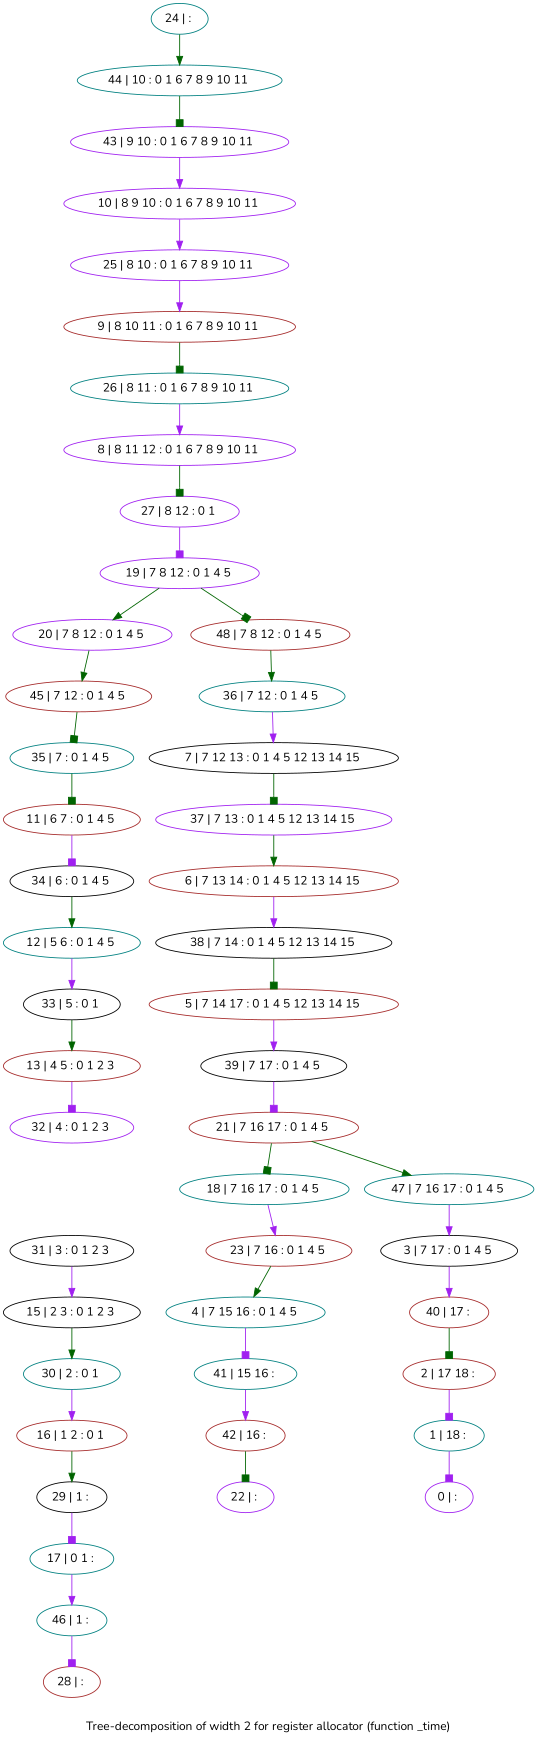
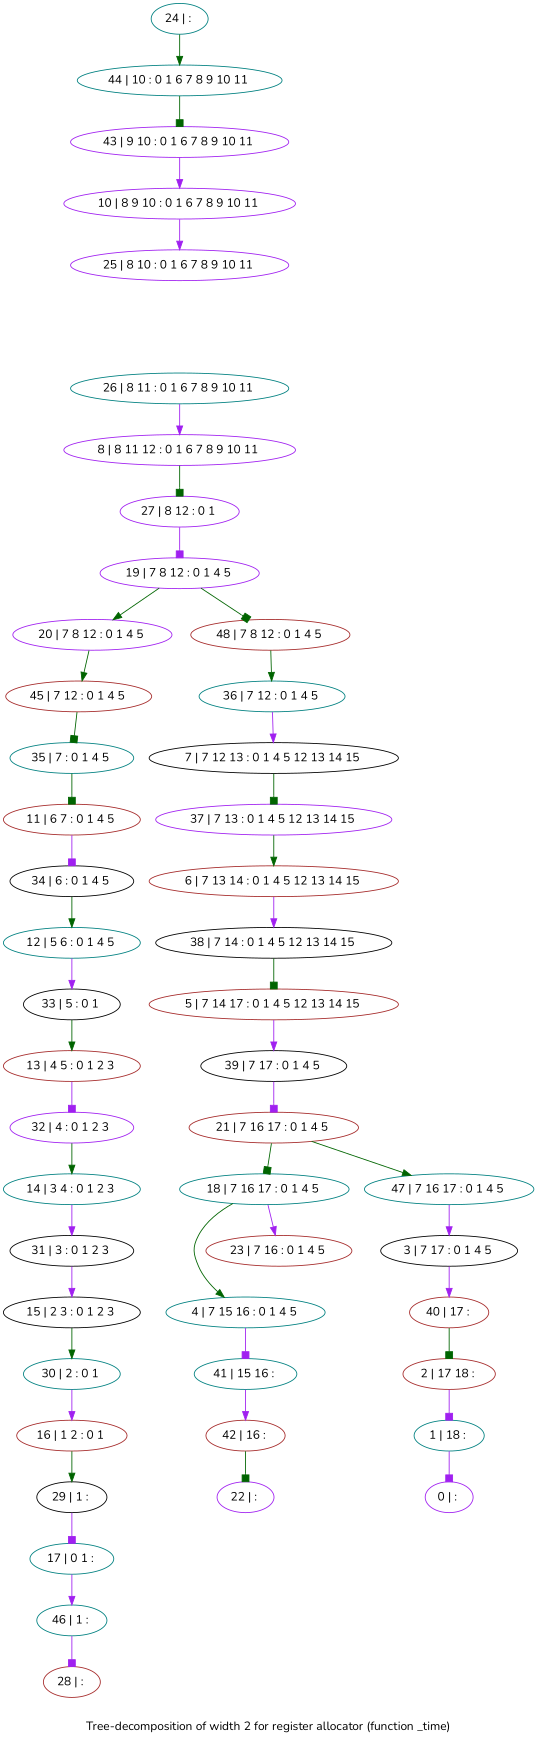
(180, 327) -> none
none -> (72, 1189)
(264, 1278) -> (195, 1243)
